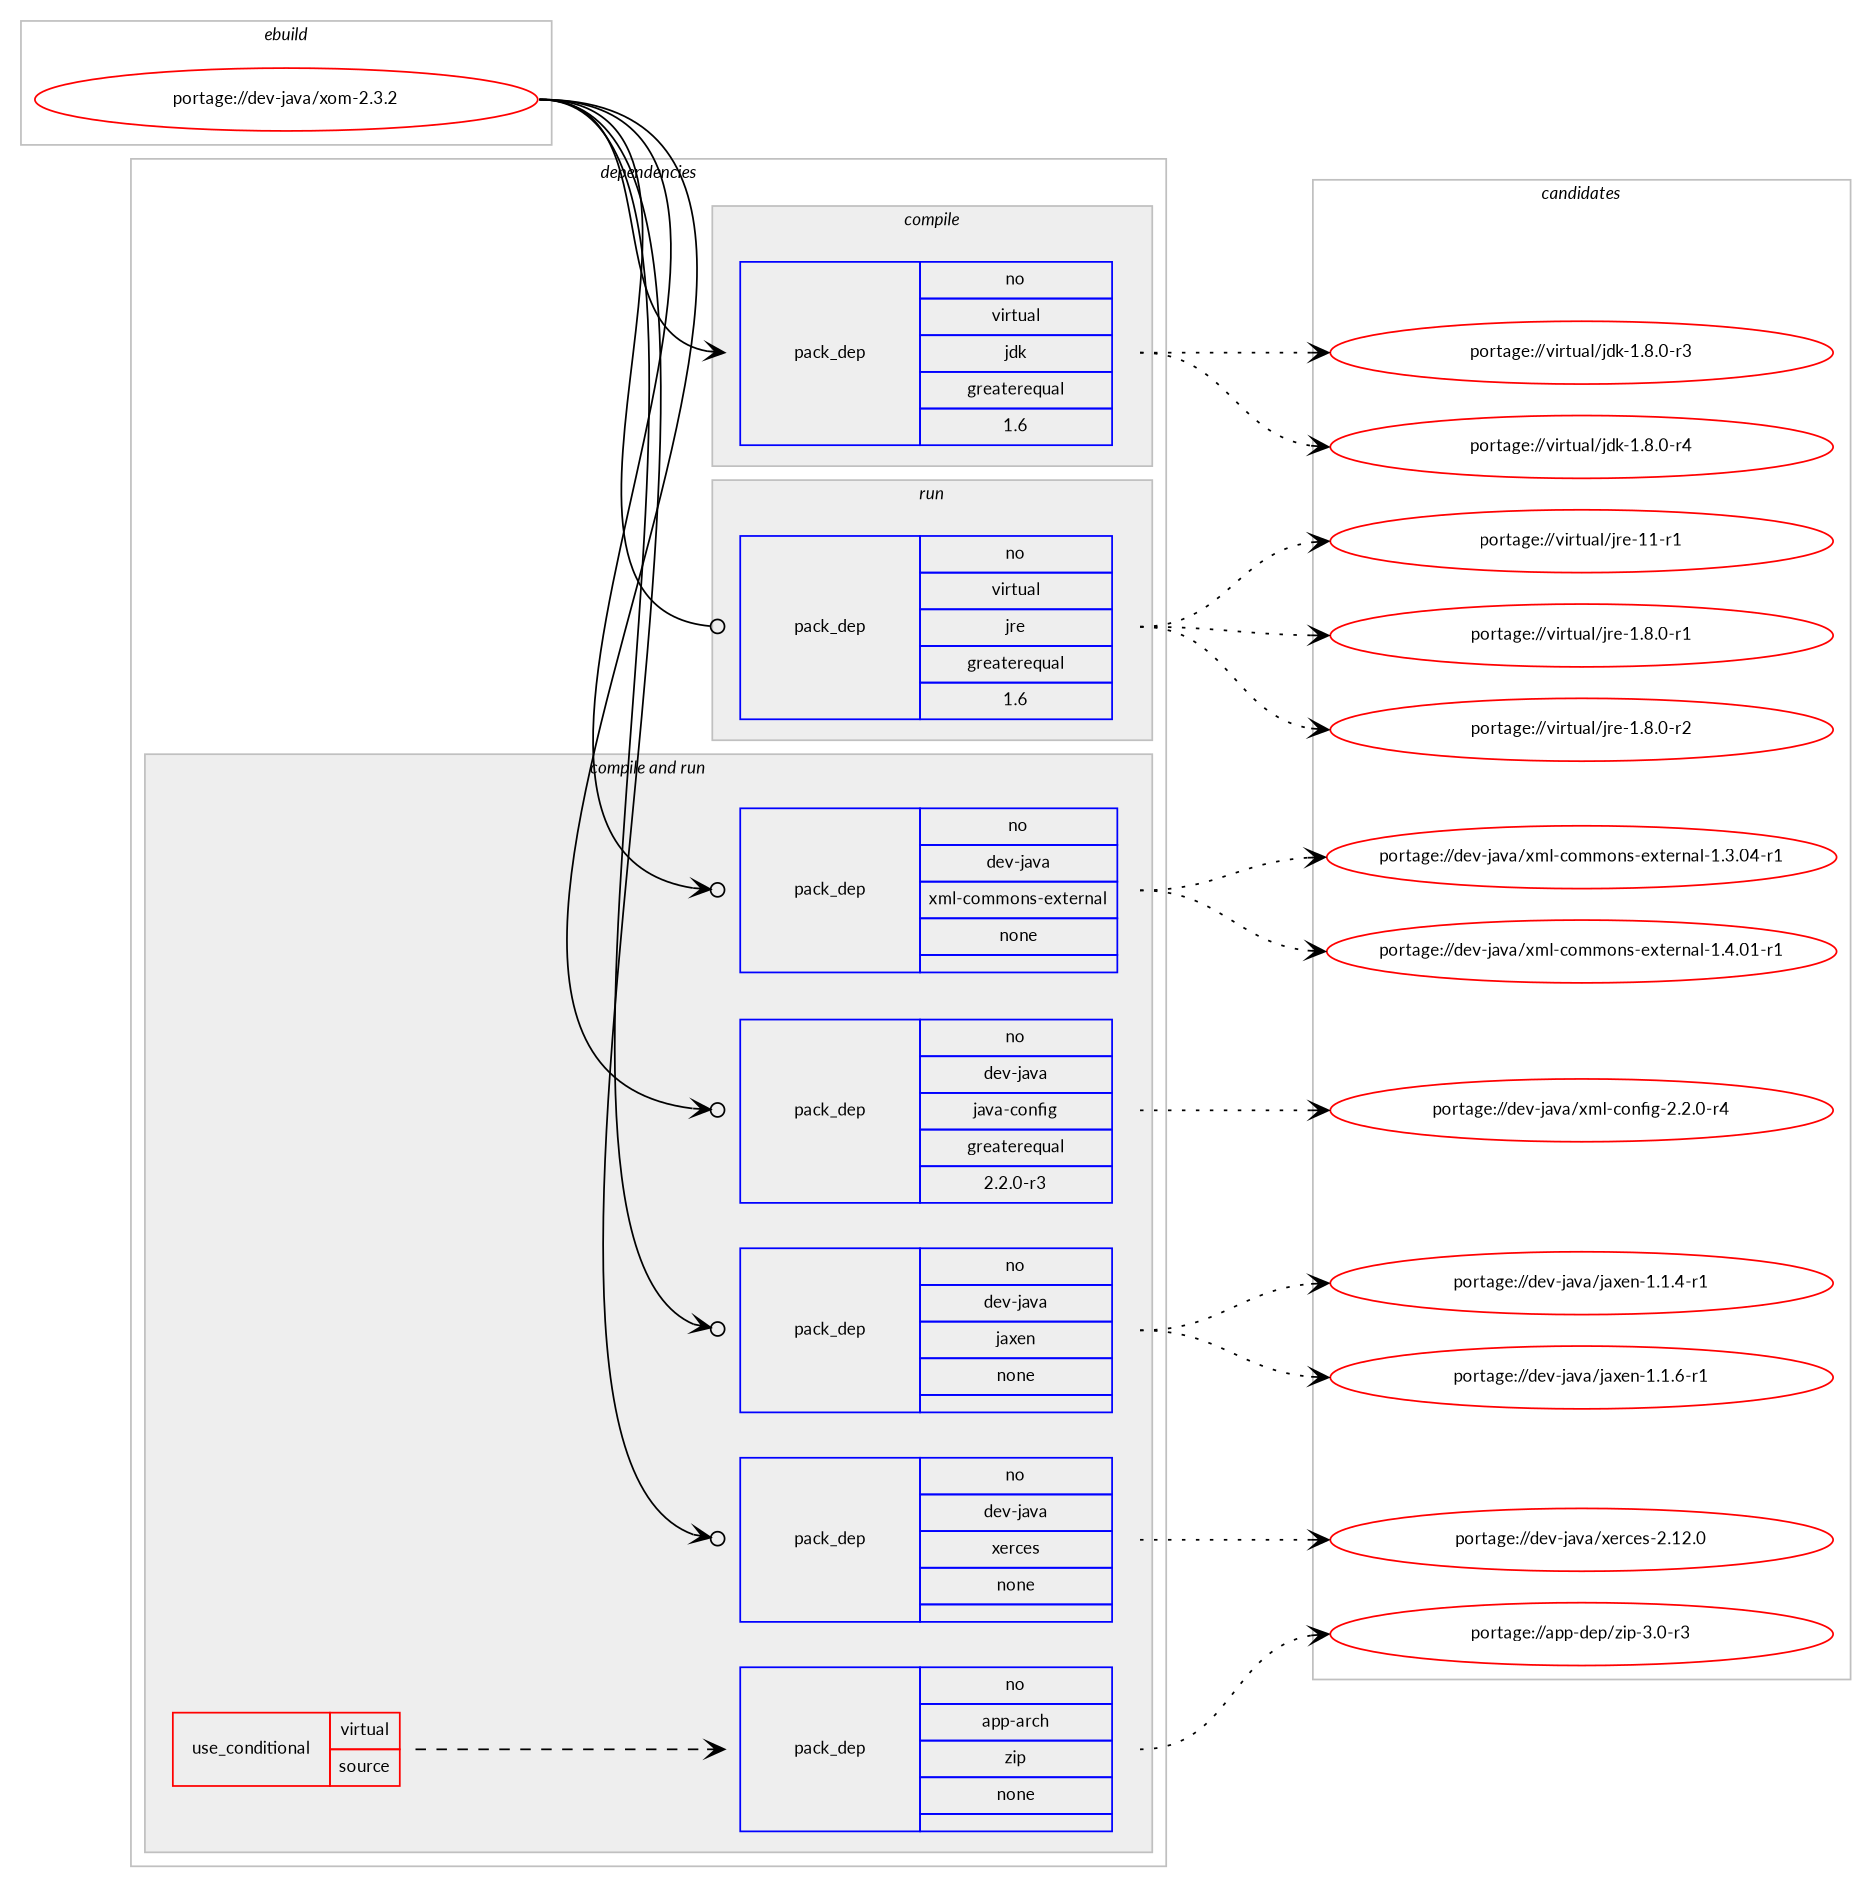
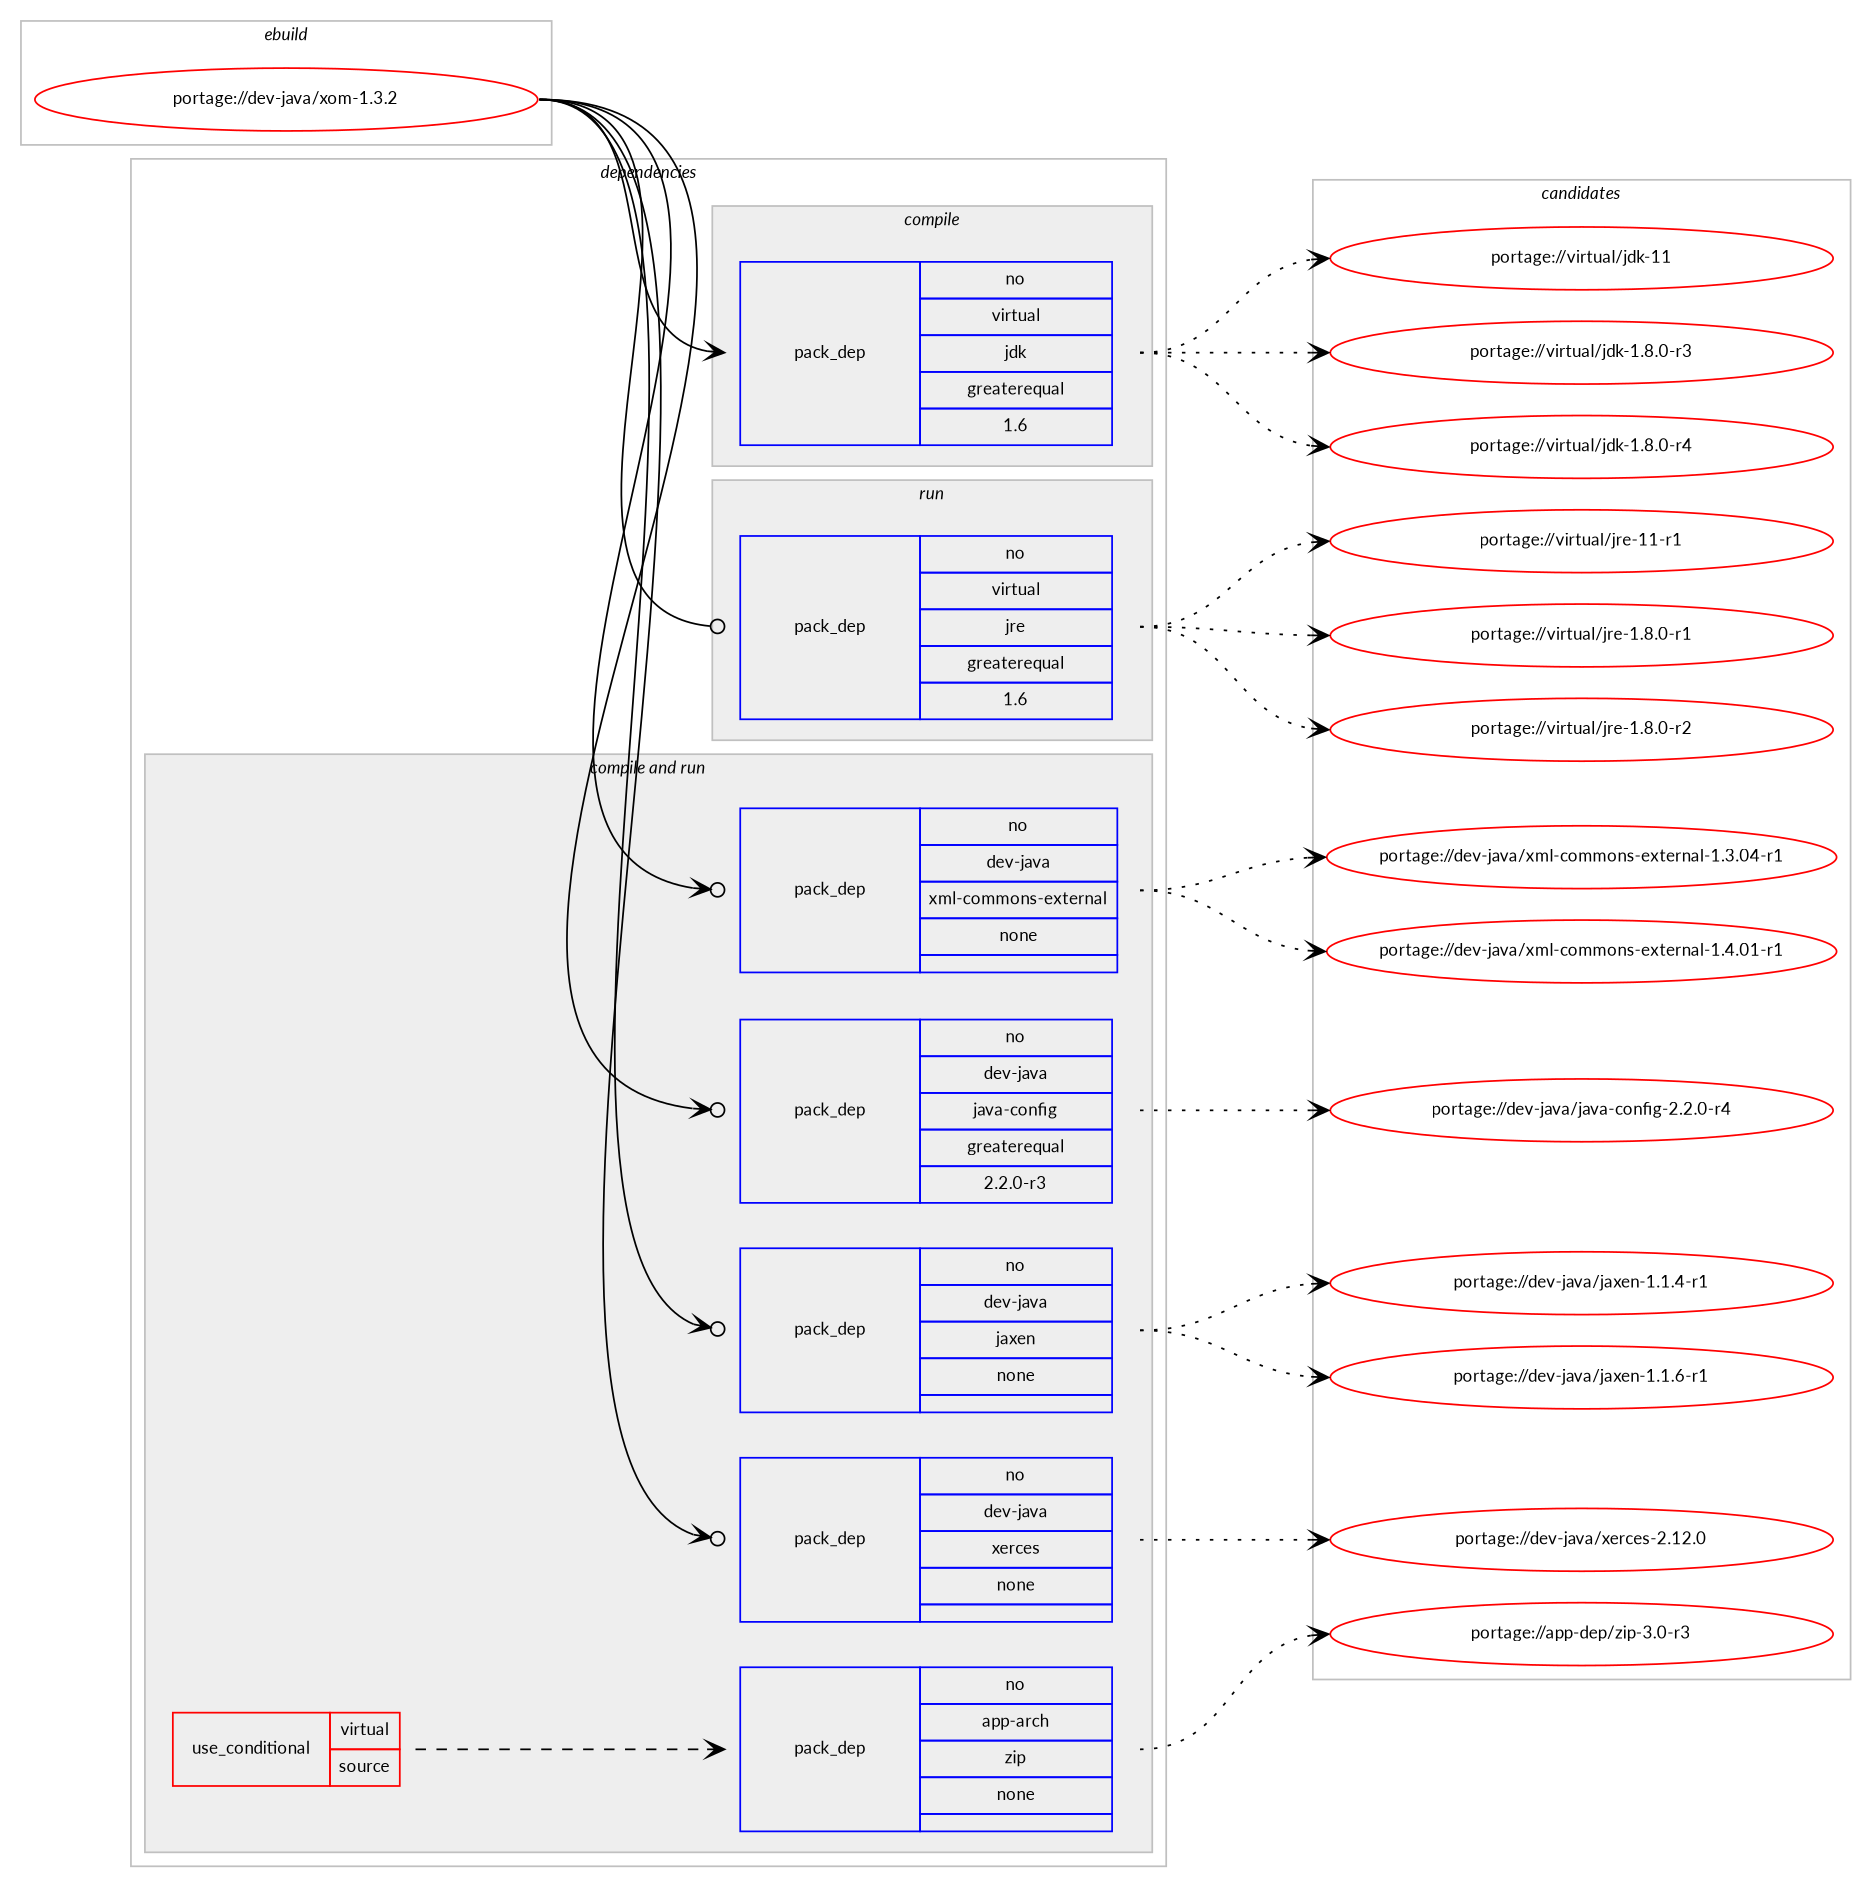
(286, 100) -> (286, 100)
none -> (1582, 258)
(1582, 1110) -> (1582, 1110)
